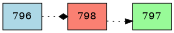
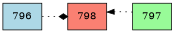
(116, 21) -> (123, 12)
